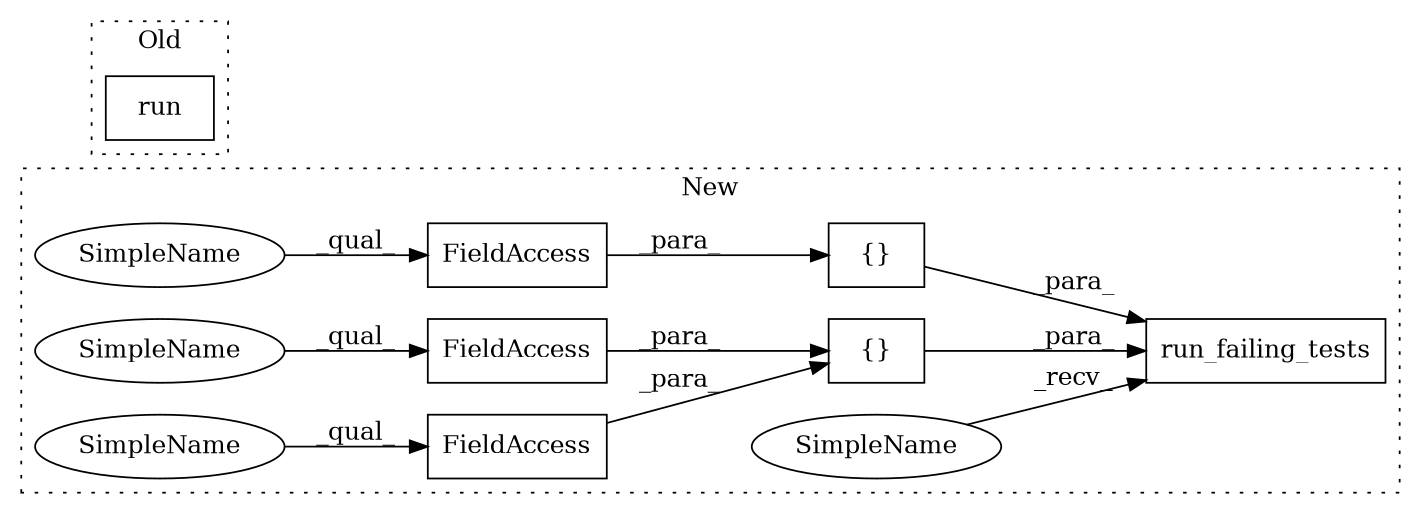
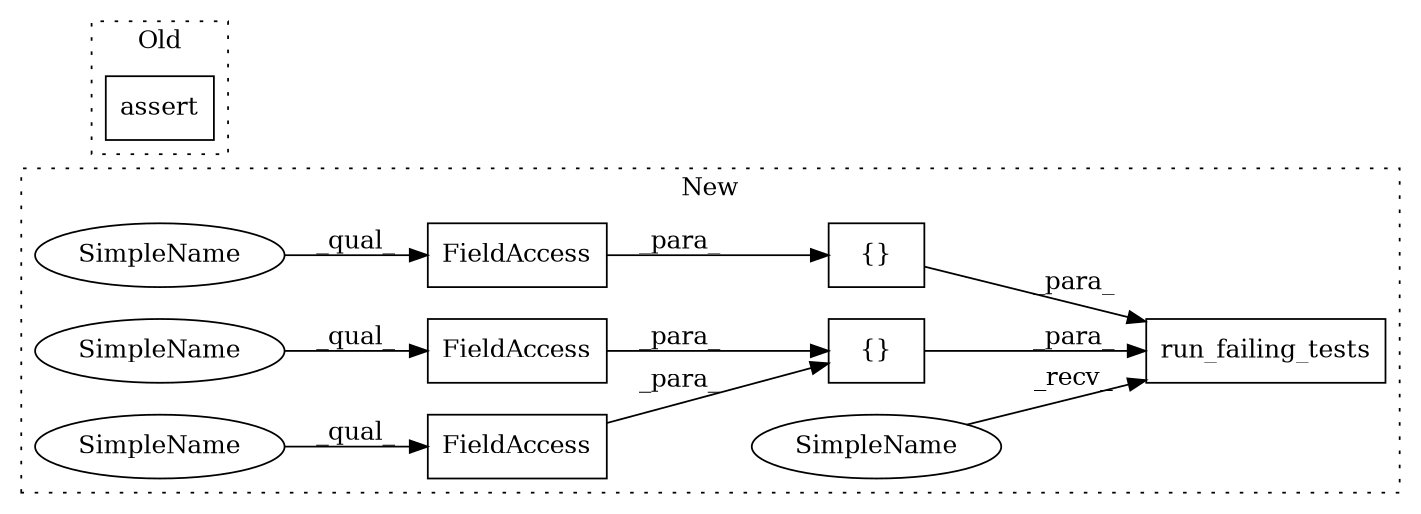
(160, 108) -> (160, 108)
